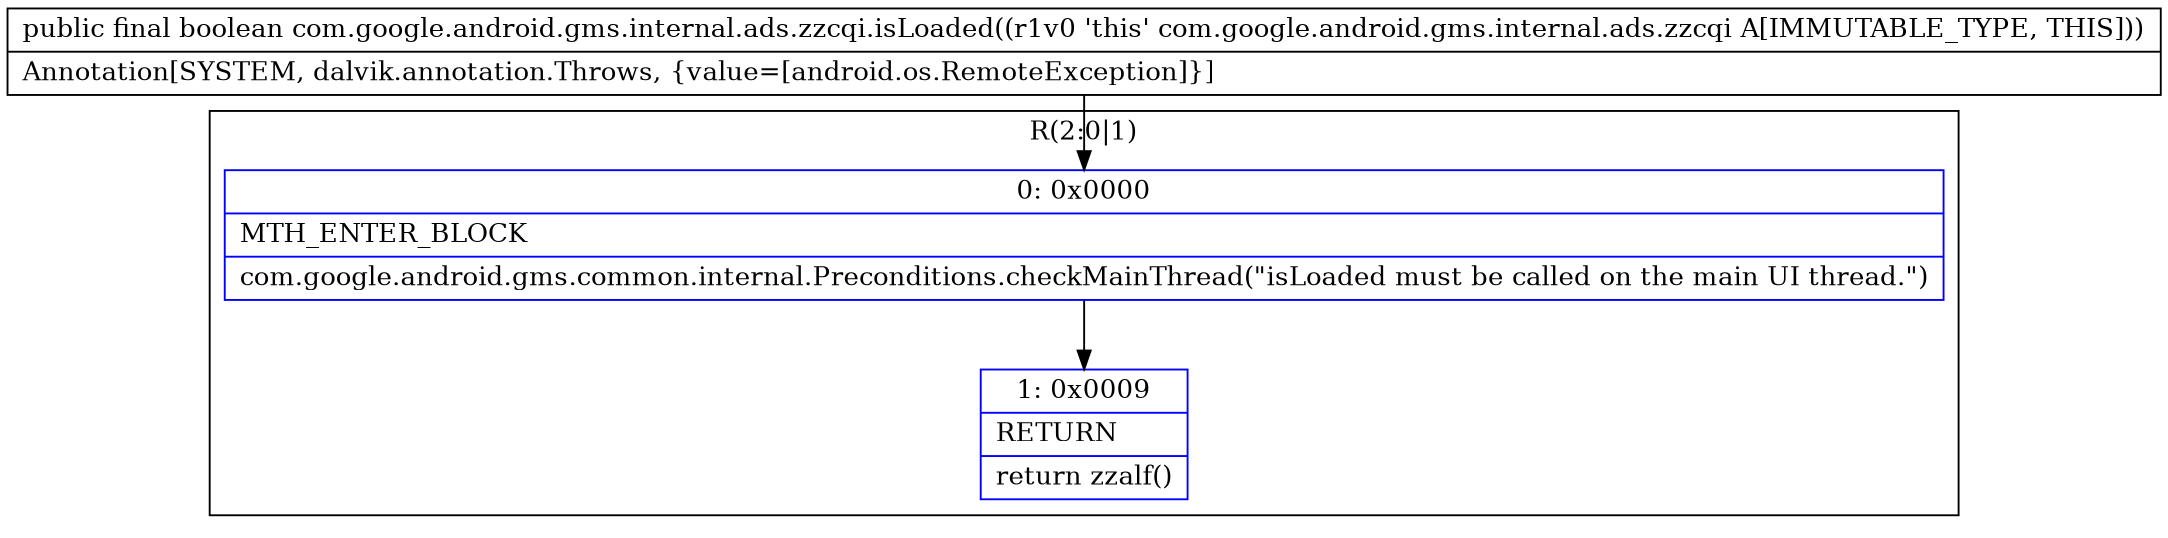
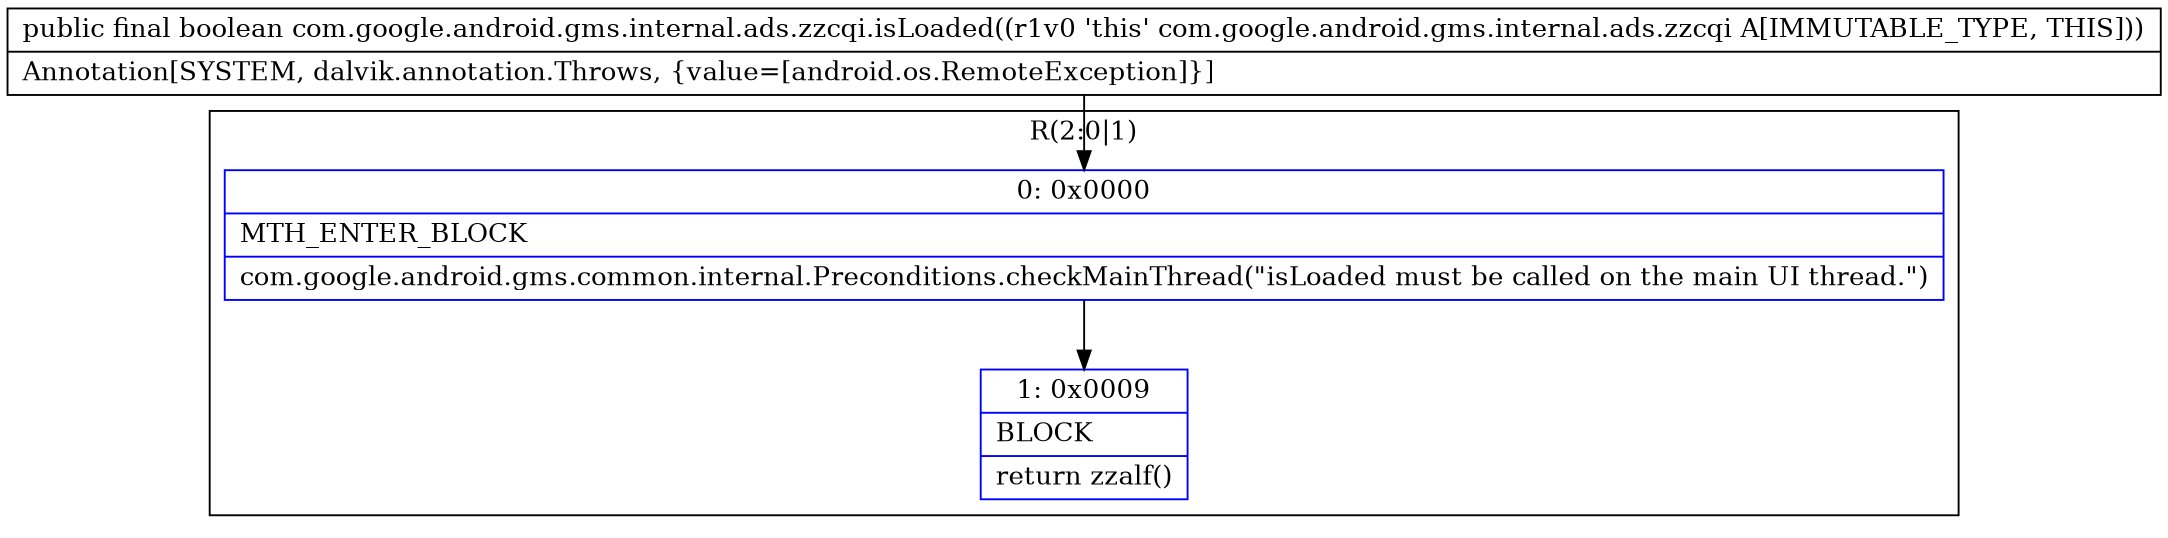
(1057, 433) -> (1045, 433)
